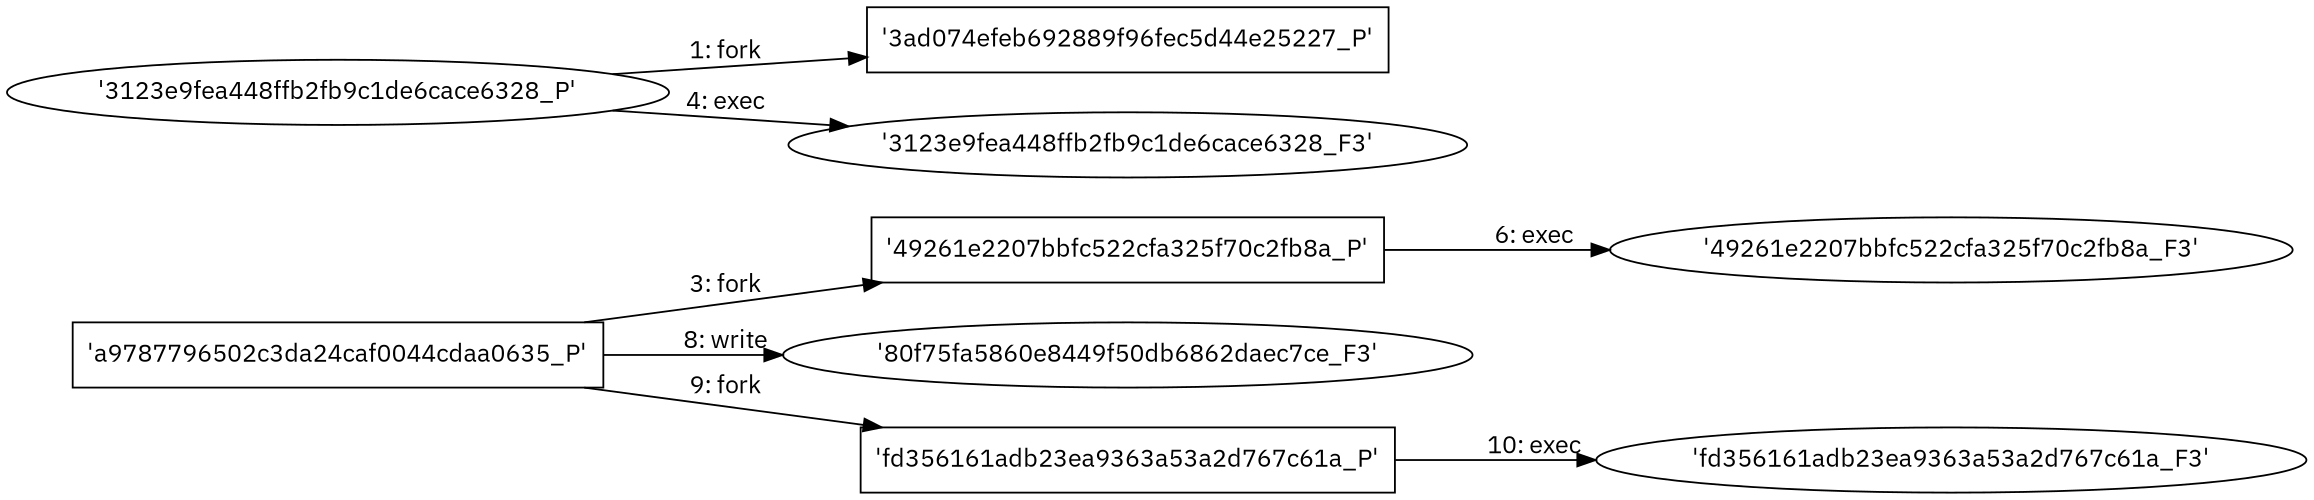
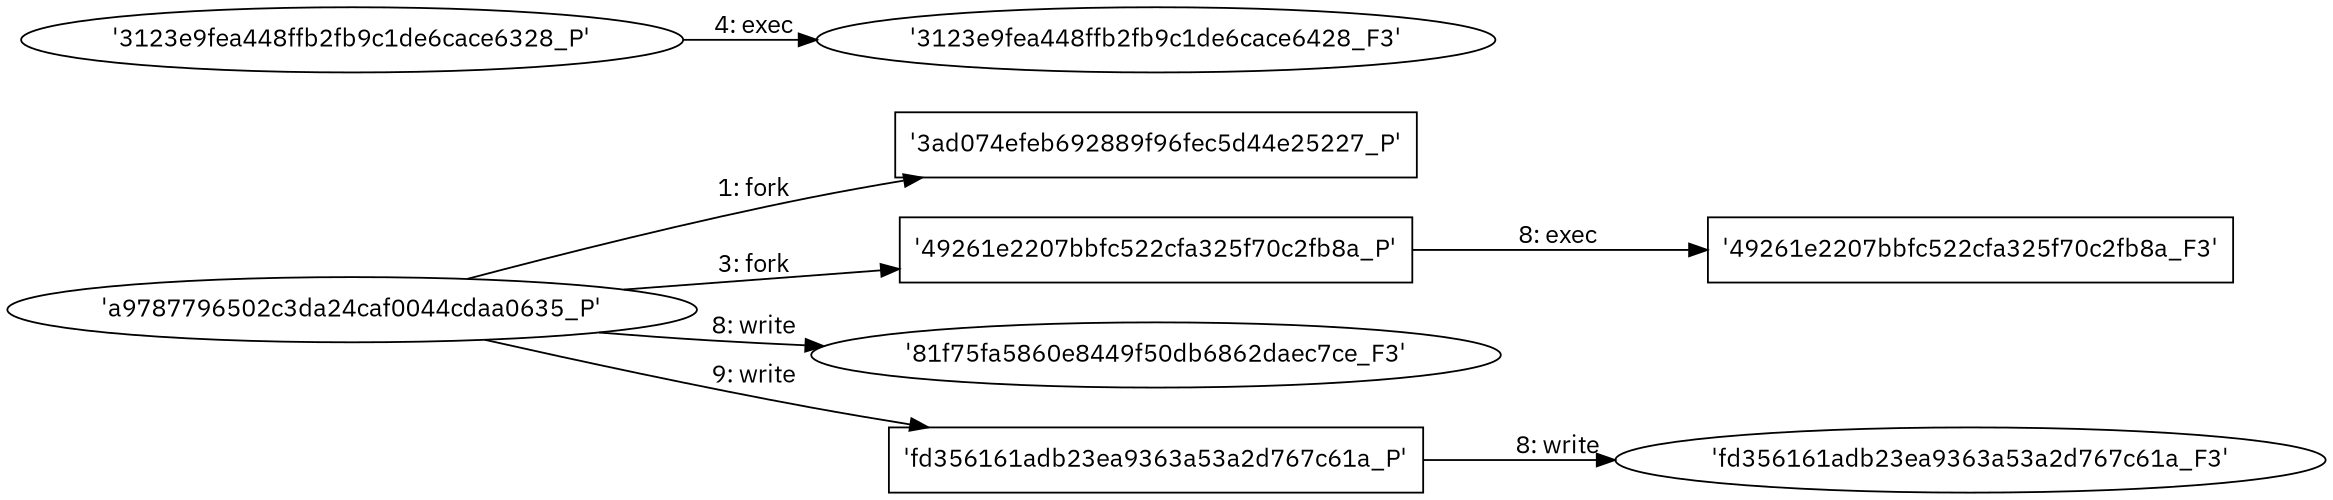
(731, 66) -> (685, 225)
(1128, 145) -> (1156, 40)
(1534, 236) -> (1558, 236)
(1951, 250) -> (1970, 250)
(338, 355) -> (352, 310)
(1128, 355) -> (1156, 355)
(726, 387) -> (754, 376)
(1534, 446) -> (1558, 446)
